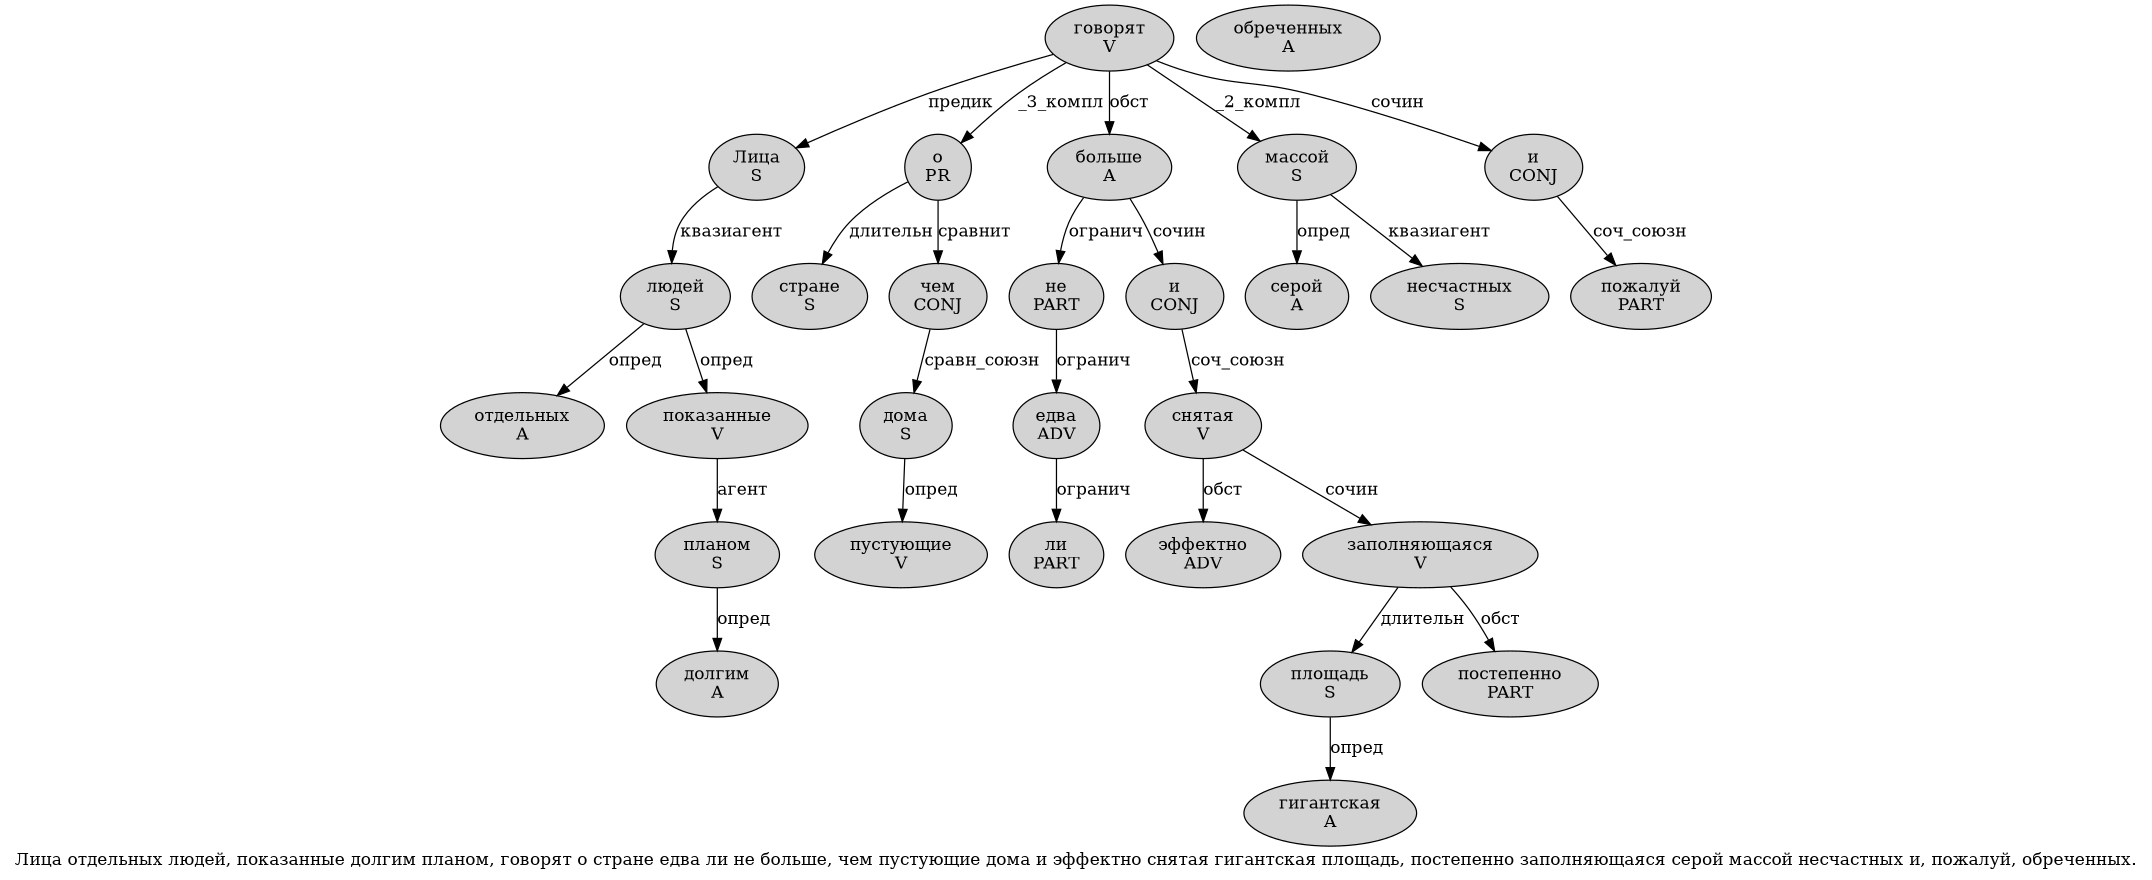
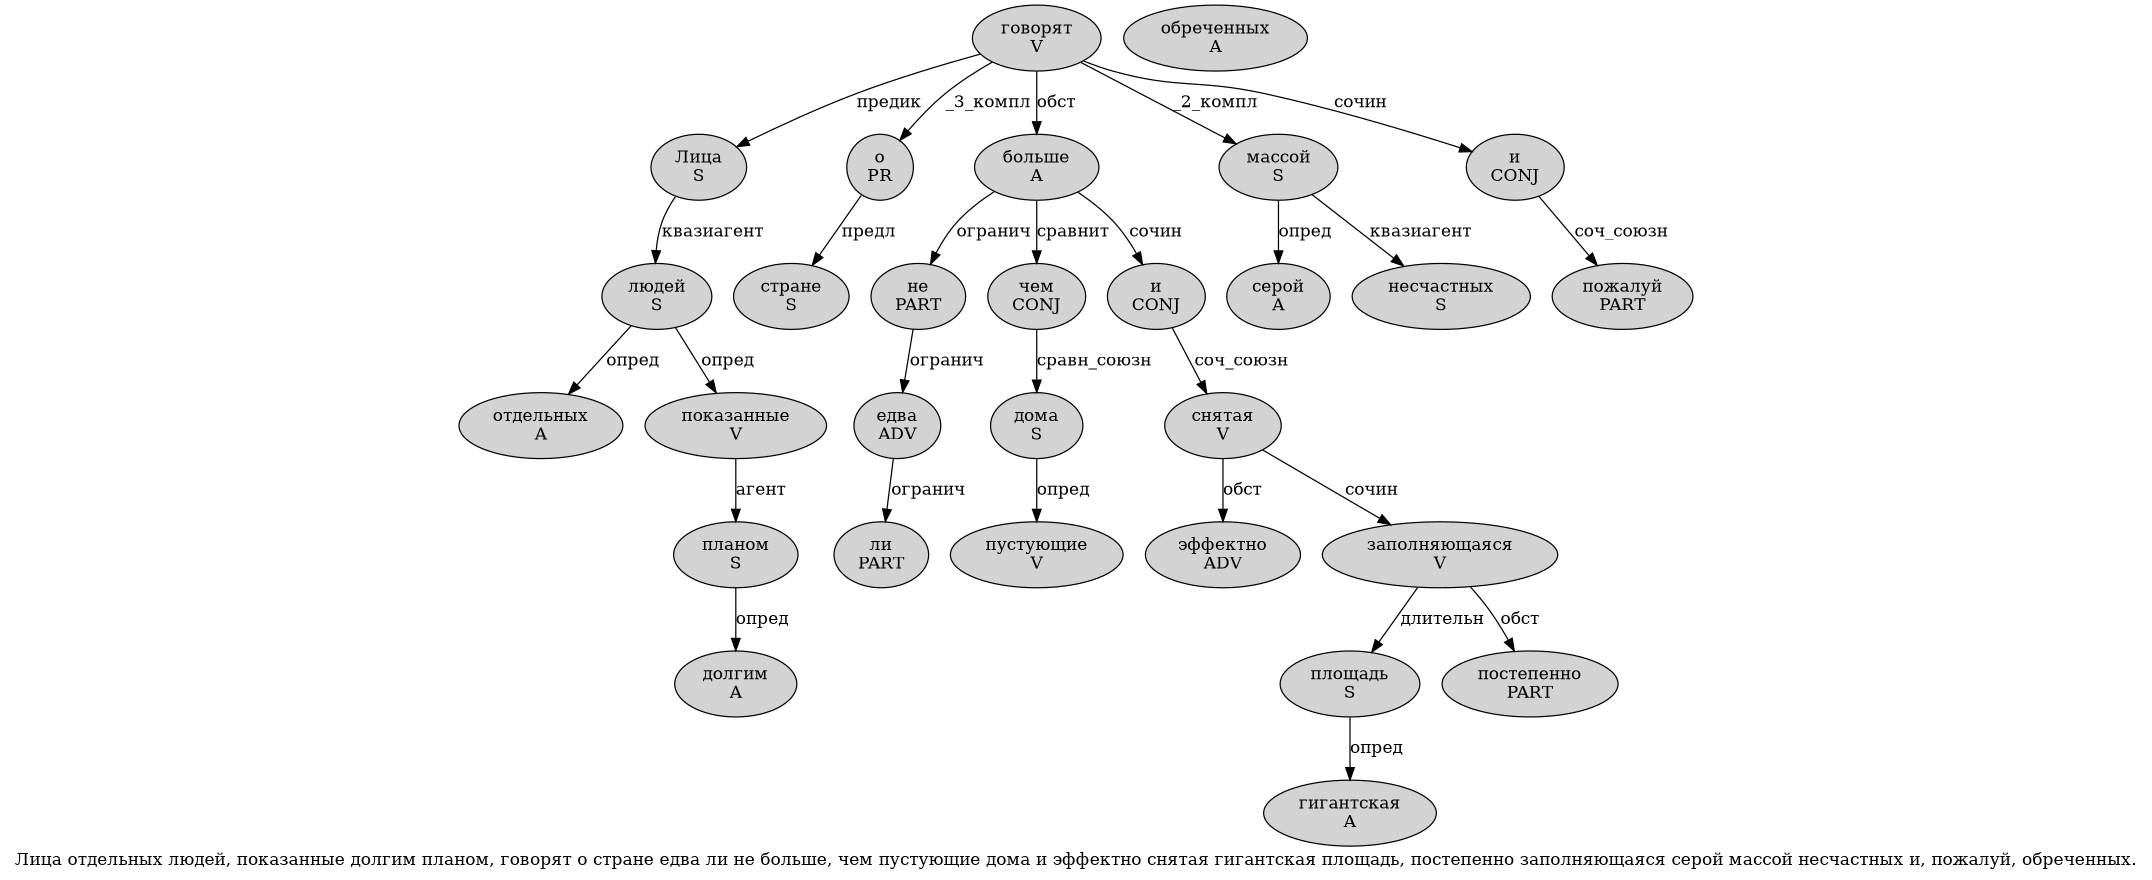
(938, 225) -> (1037, 225)
(891, 232) -> (869, 232)
